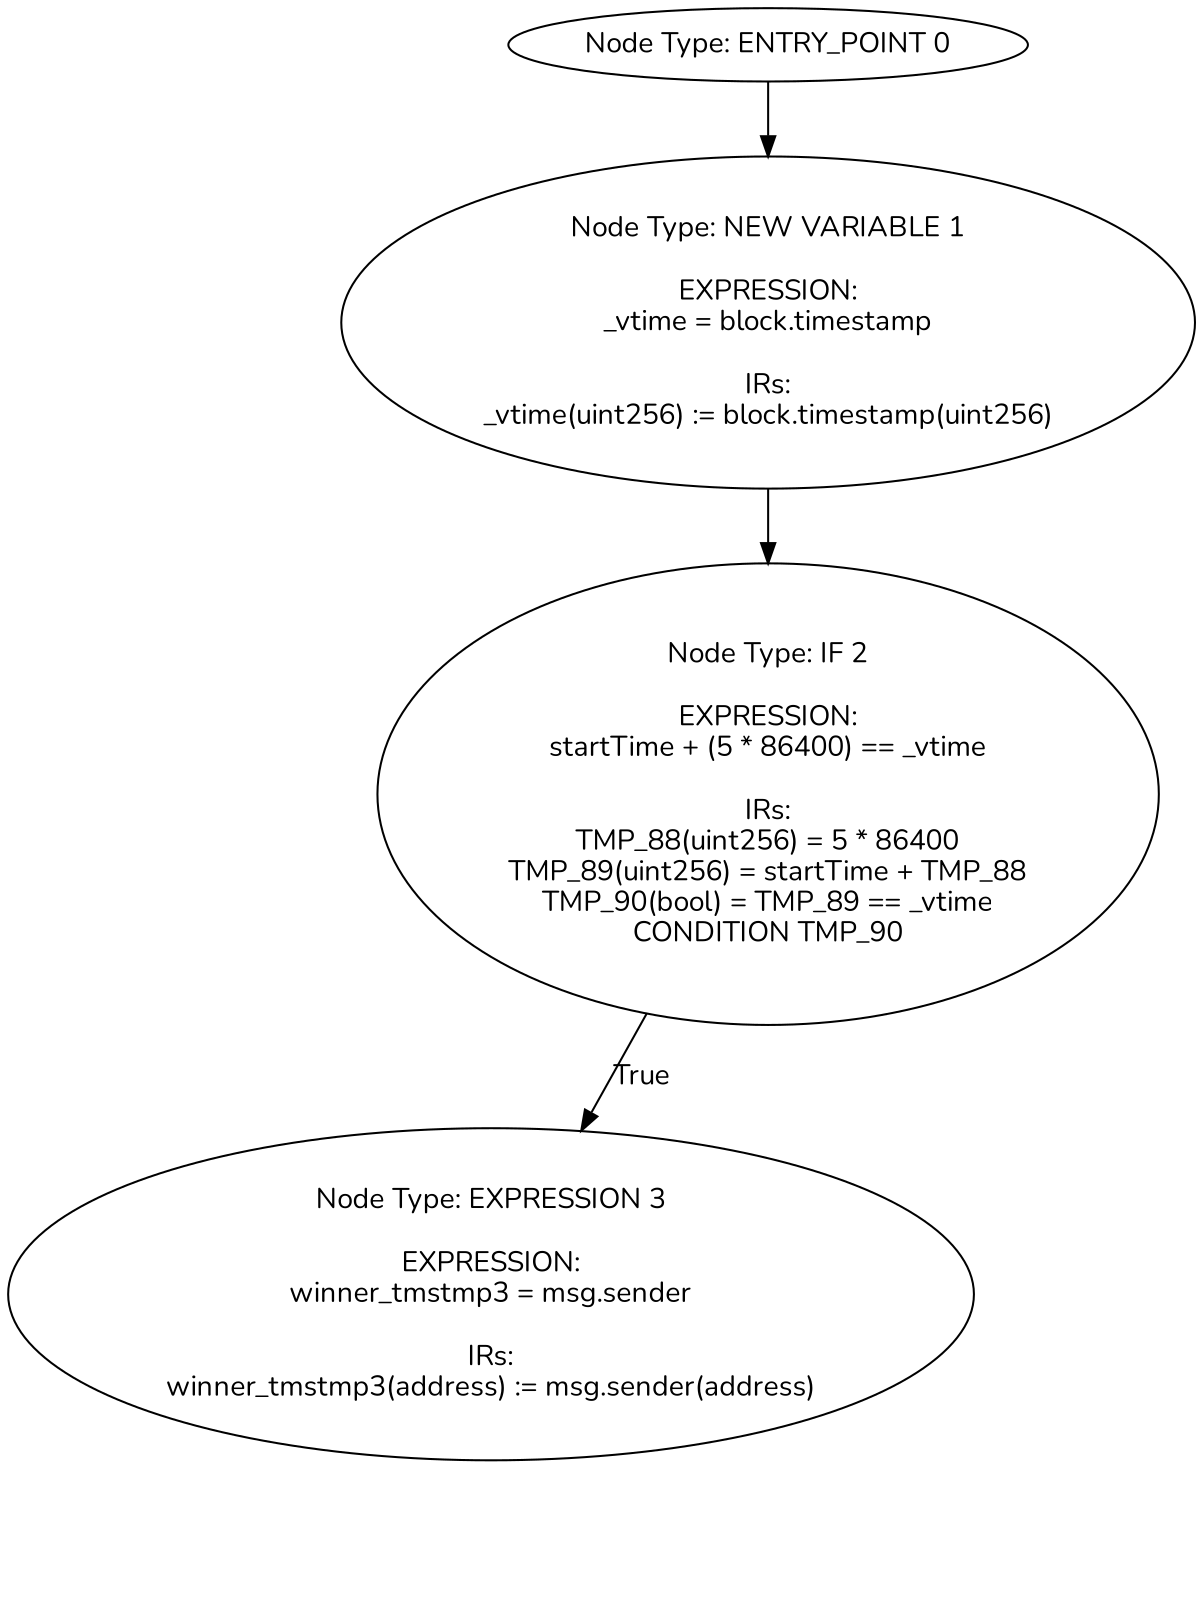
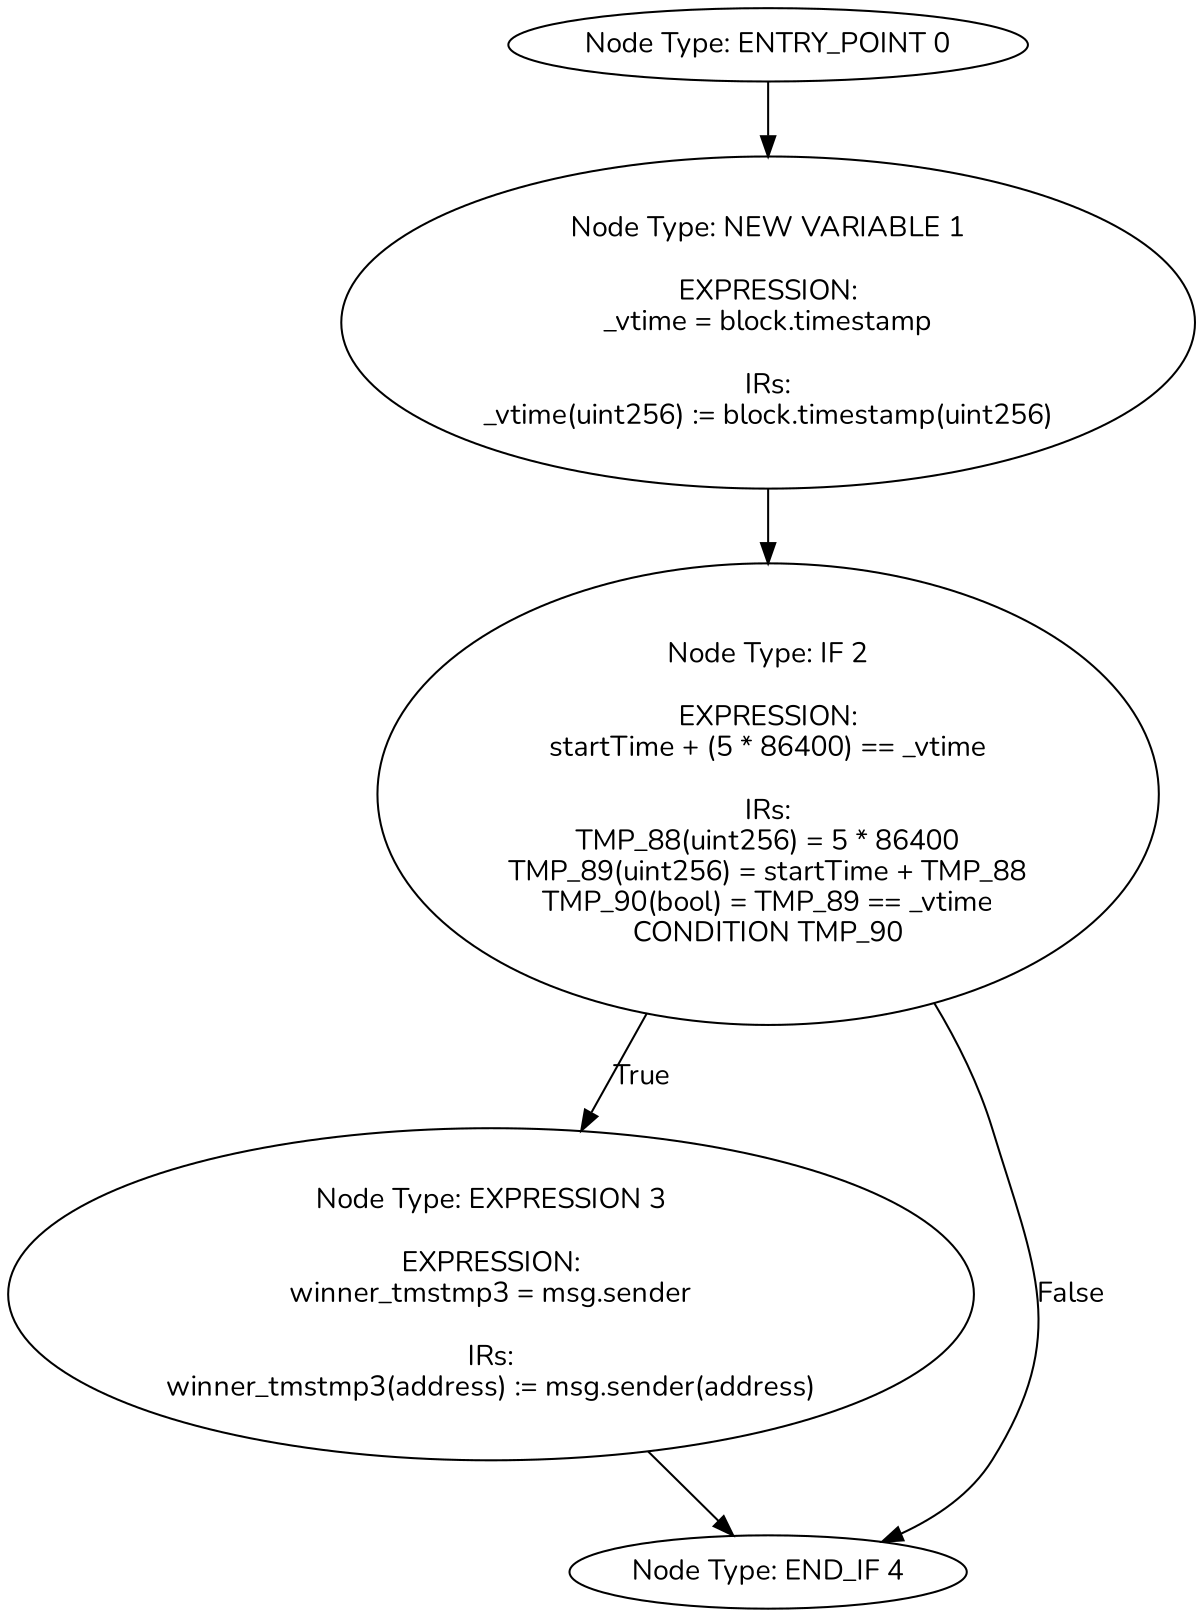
none -> (768, 1572)
